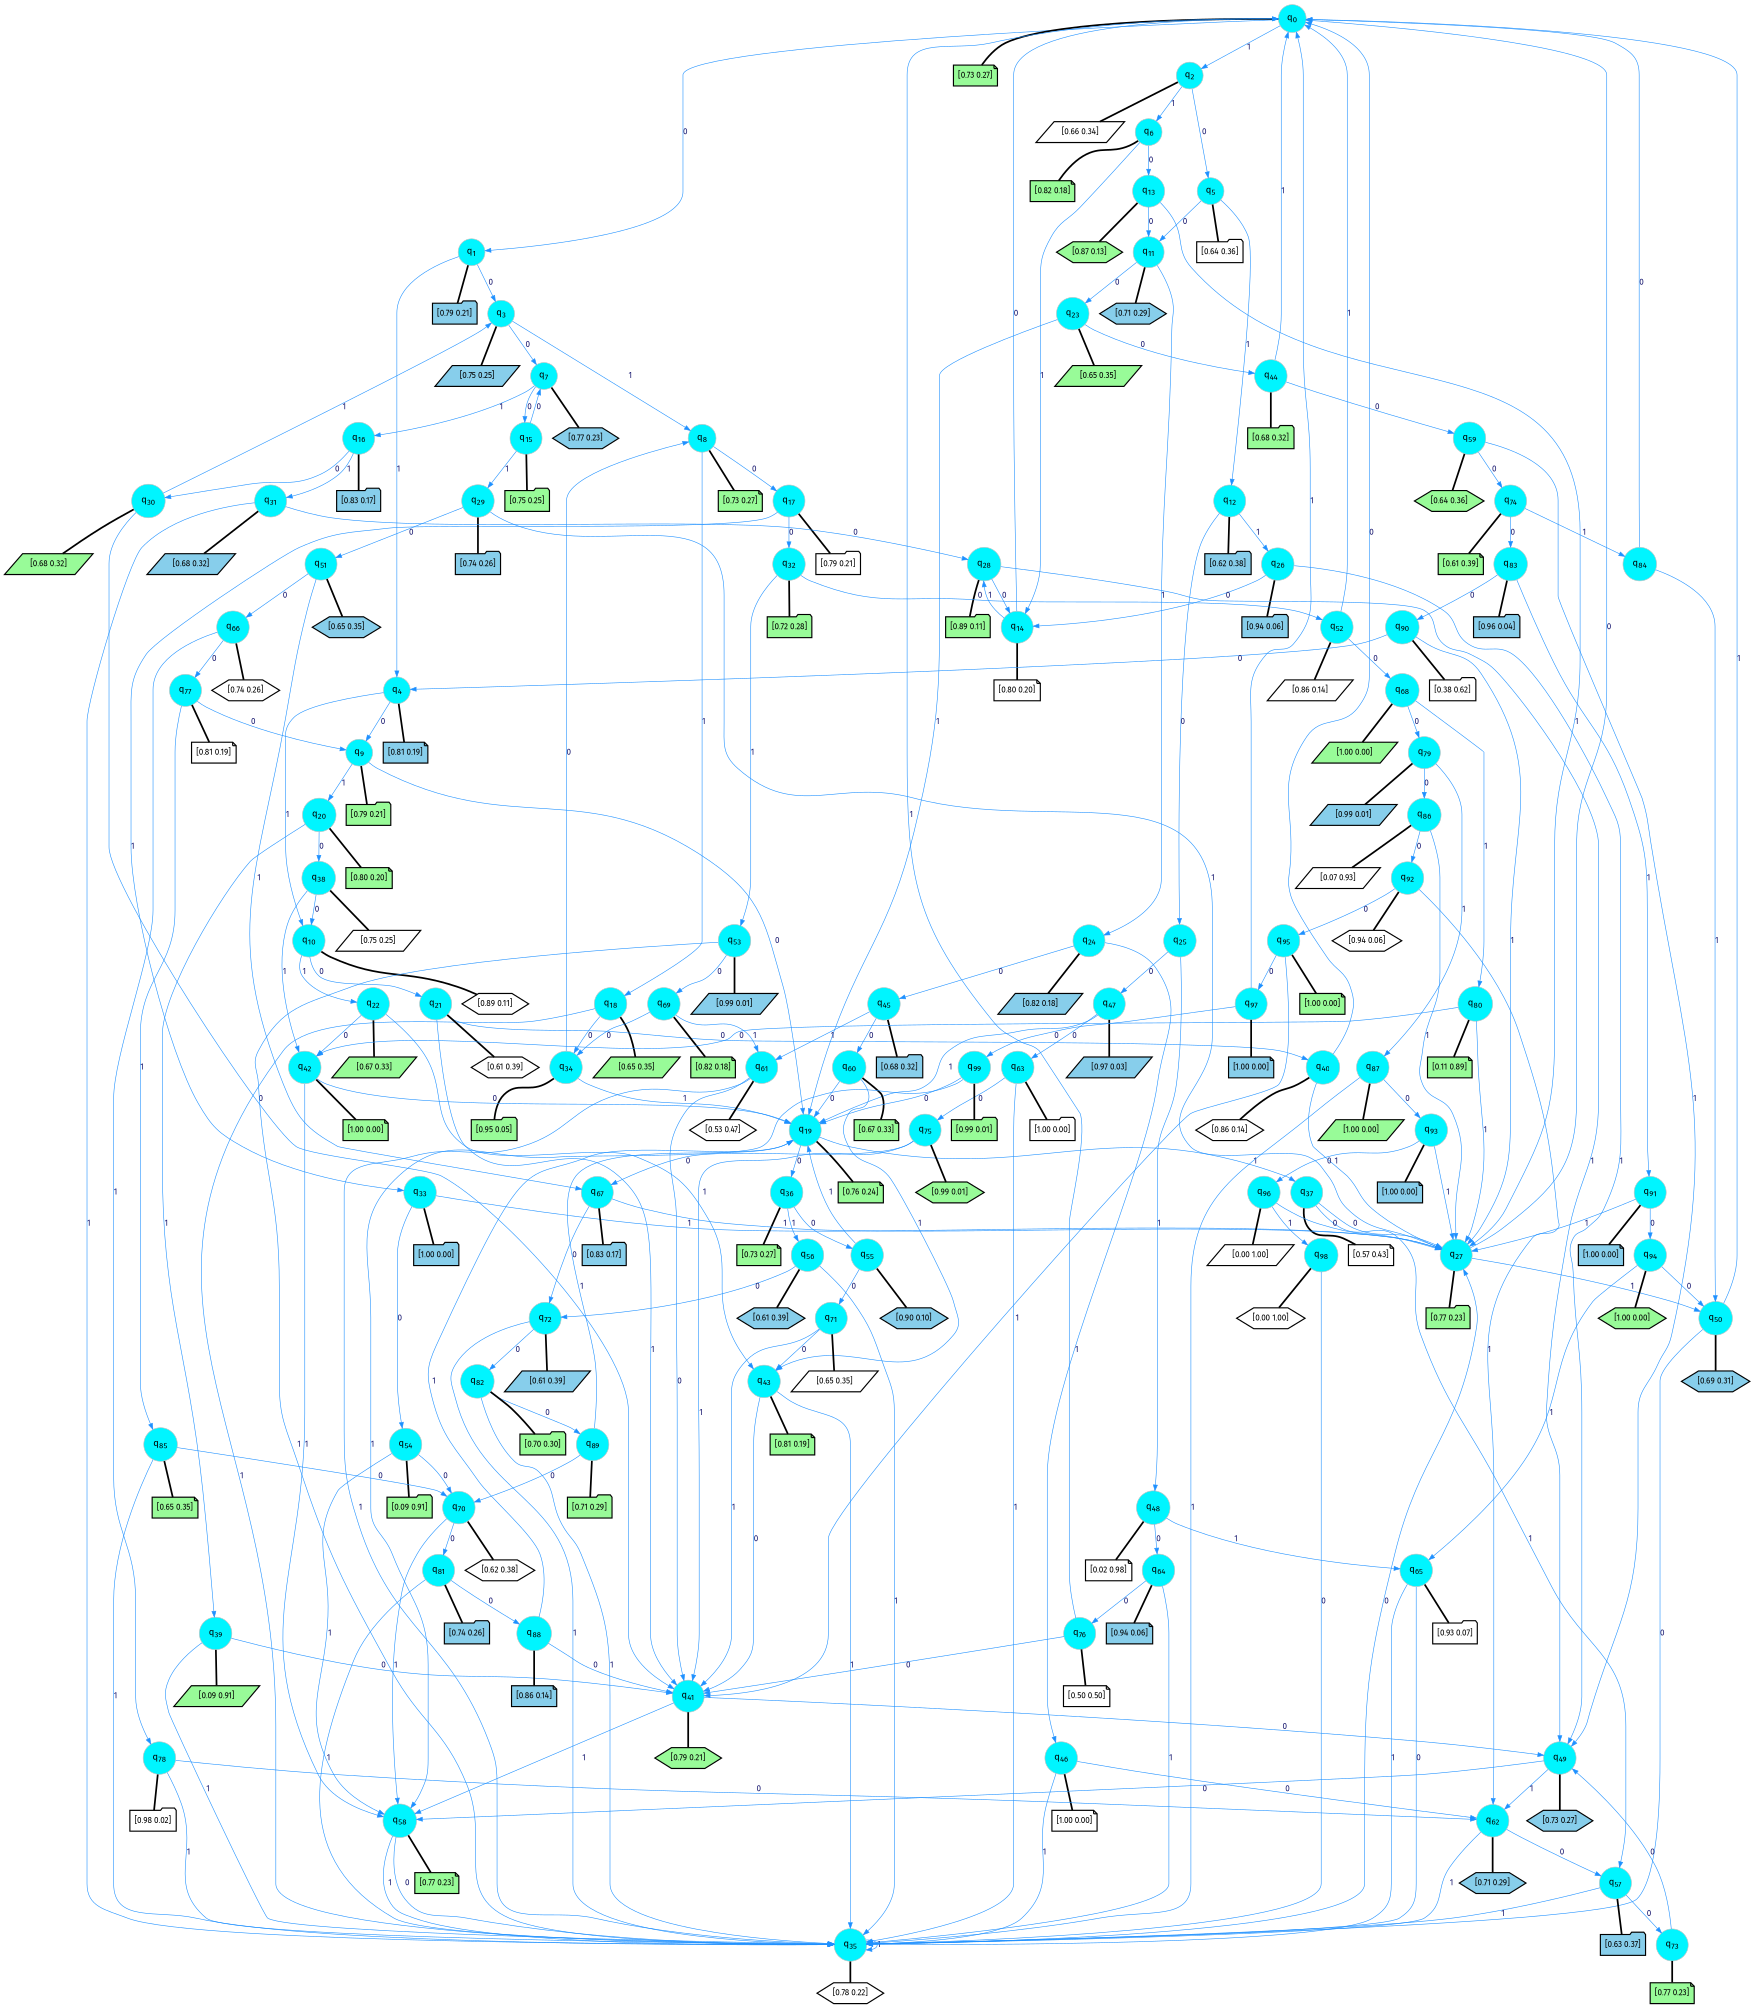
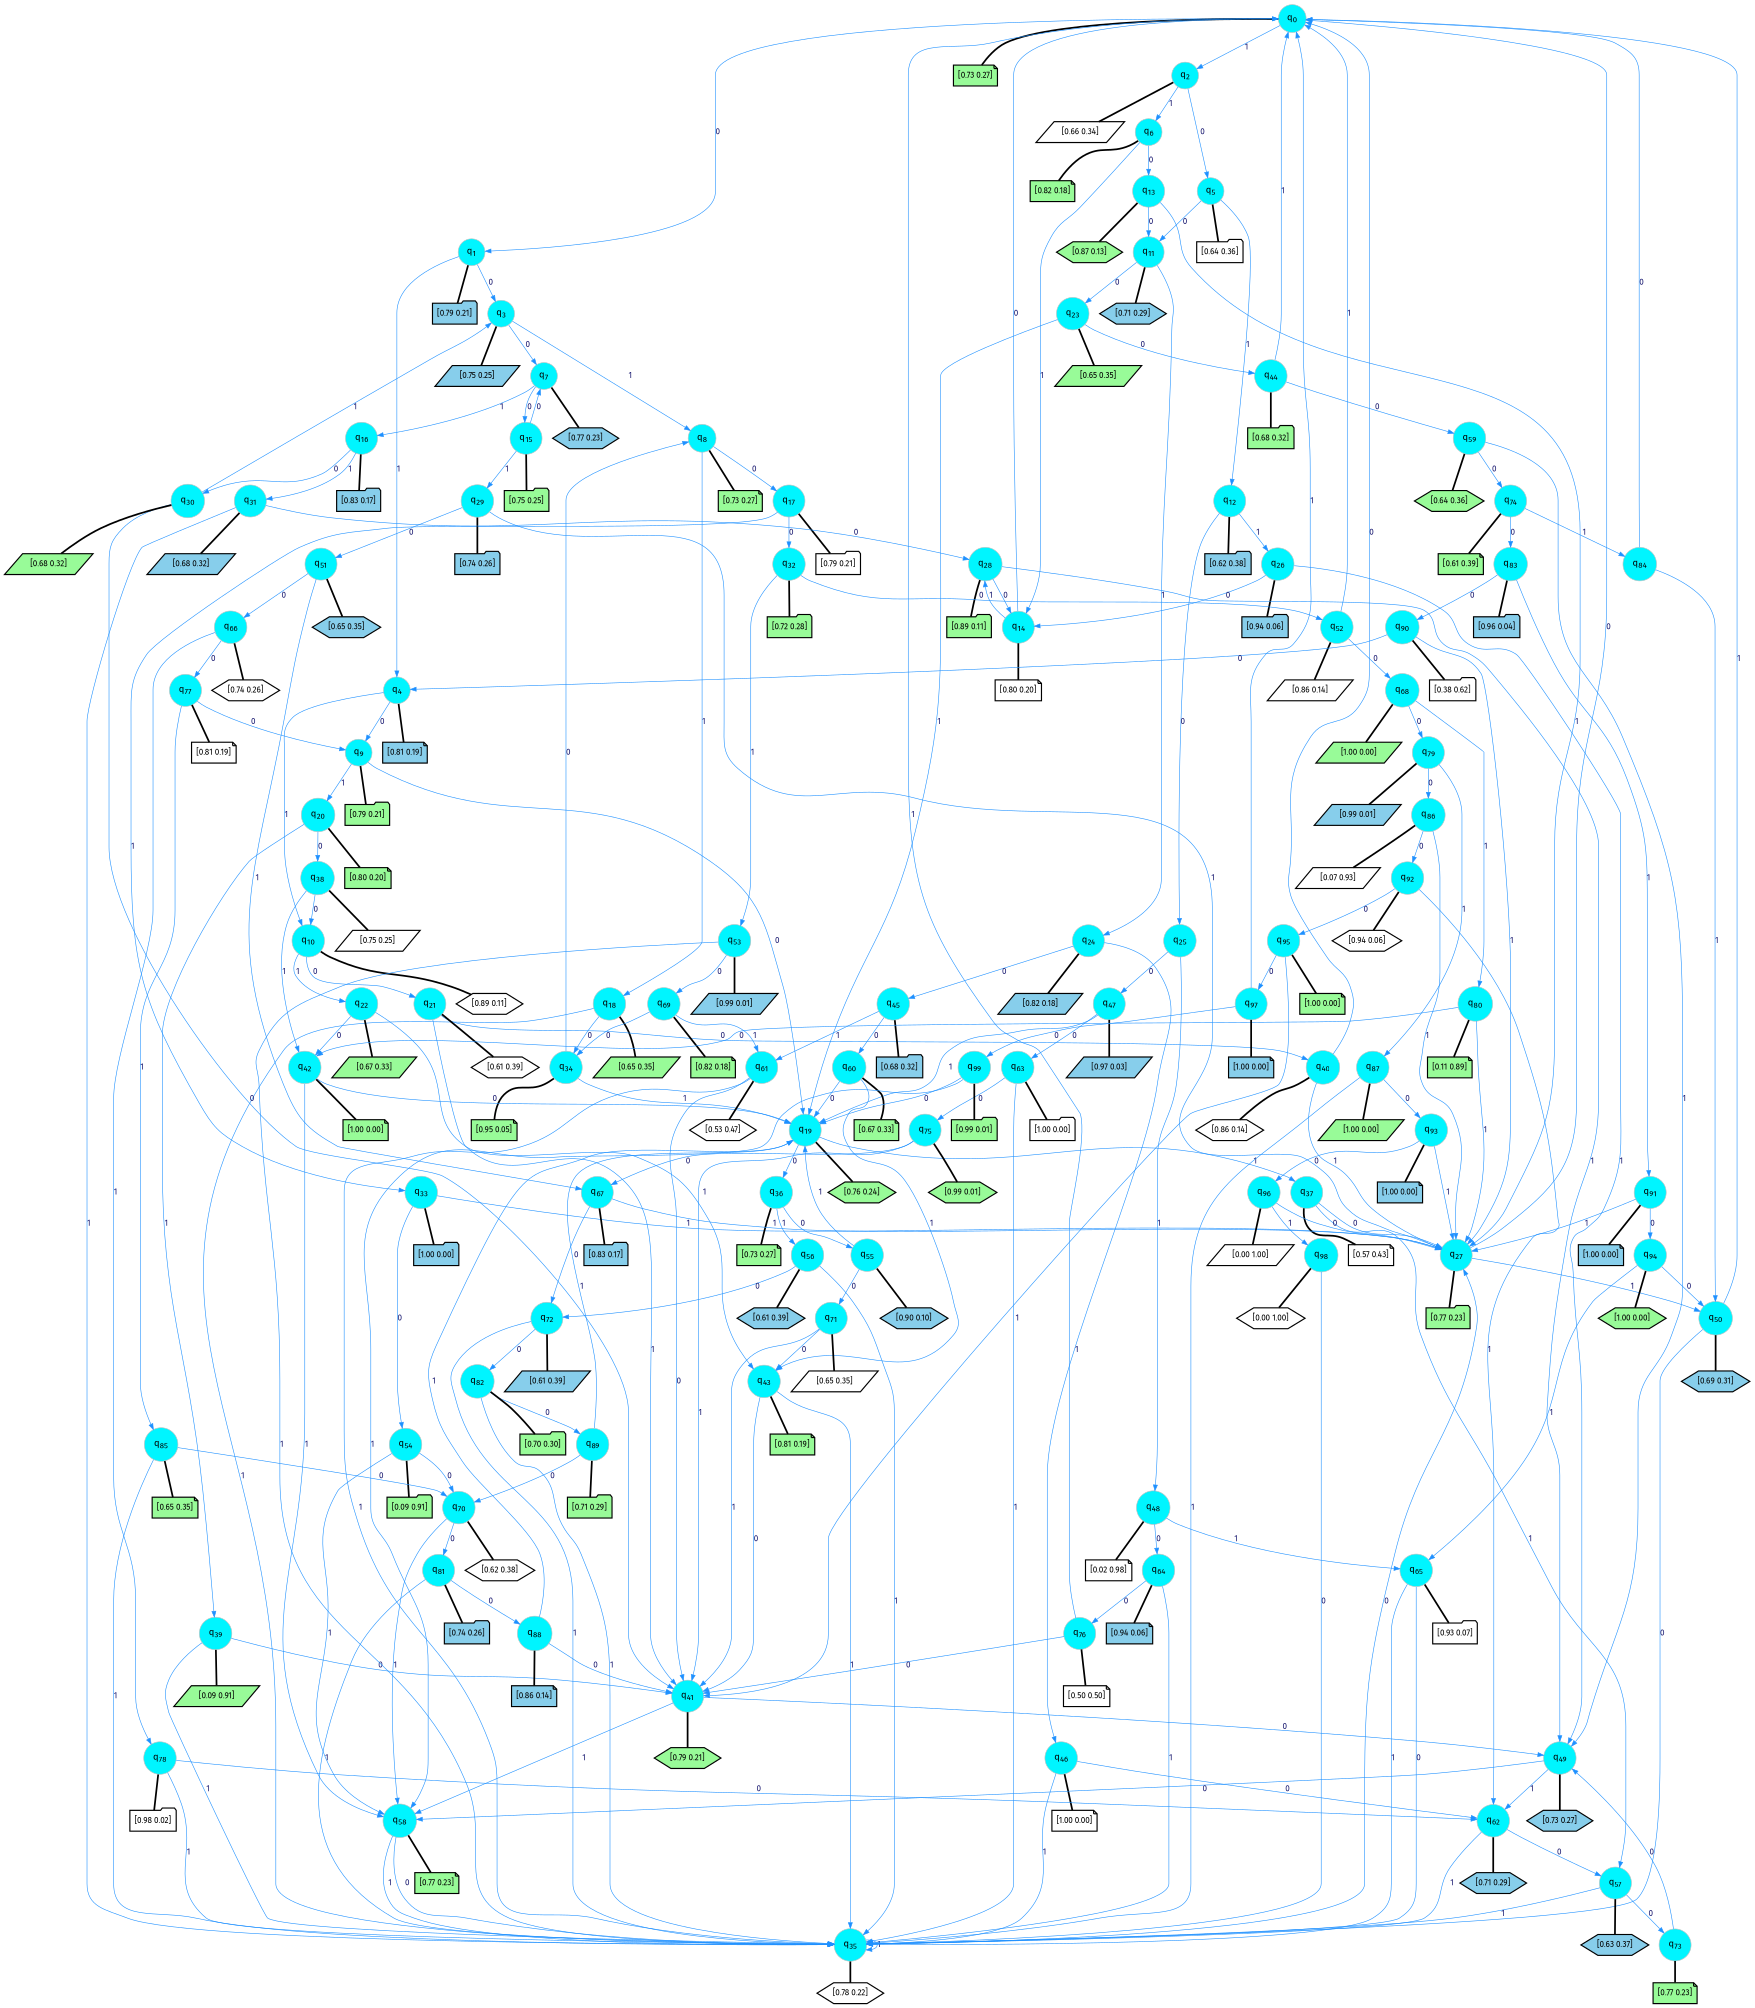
(494, 1130) -> (494, 1130)
(861, 1192) -> (862, 1192)
(1623, 1945) -> (1615, 1945)
